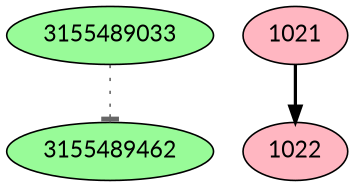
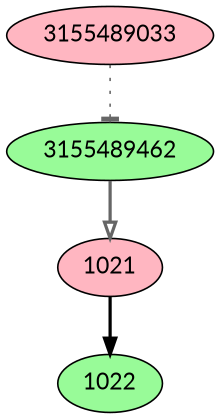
(110, 35) -> (110, 35)
(295, 151) -> (110, 383)
none -> (110, 202)
